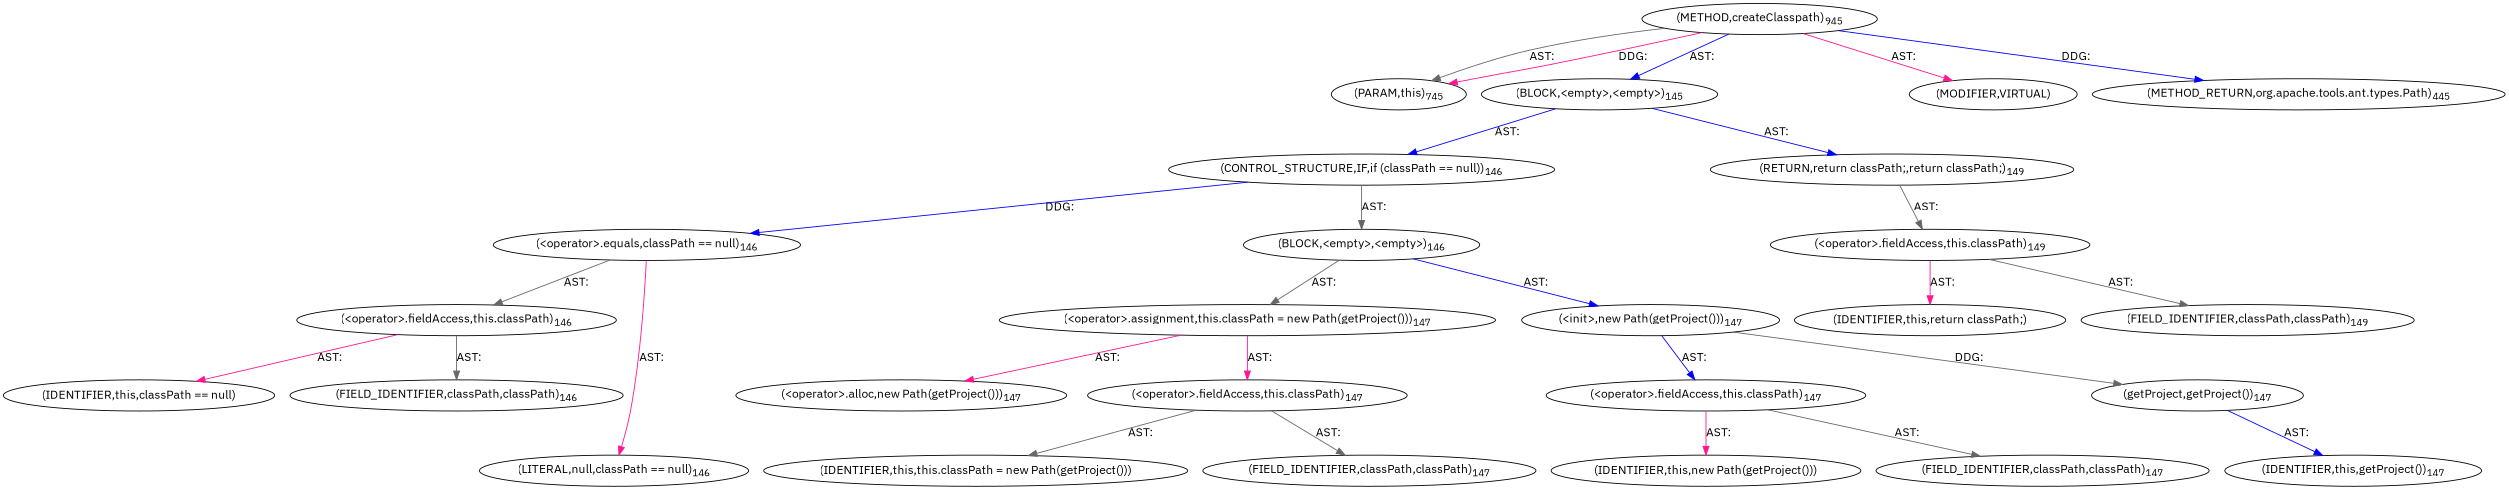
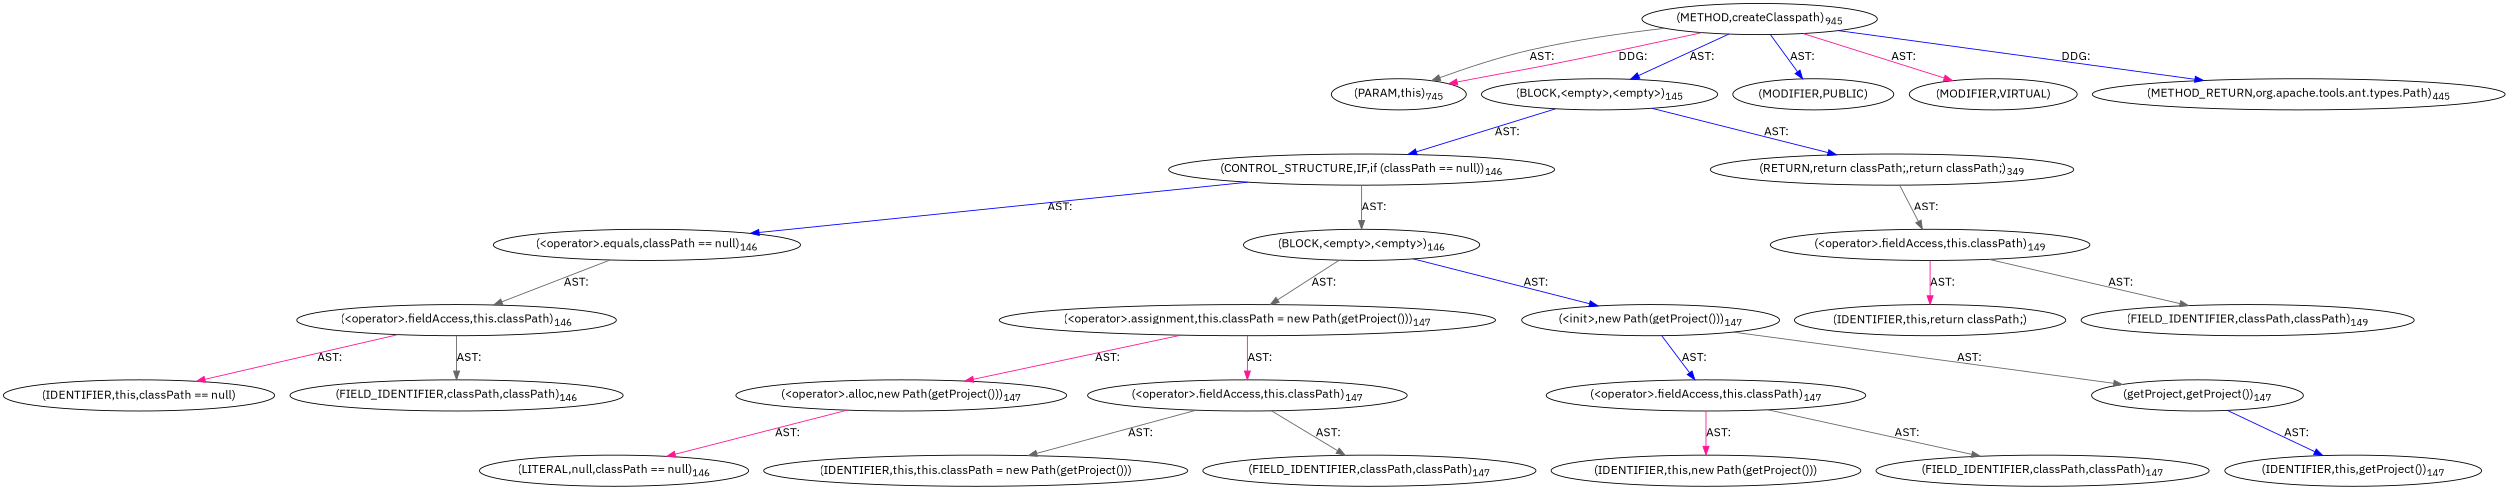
none -> (1813, 94)
(2016, 168) -> (2016, 168)
(1061, 207) -> (1061, 207)
(639, 354) -> (761, 432)
(1971, 358) -> (1971, 358)
